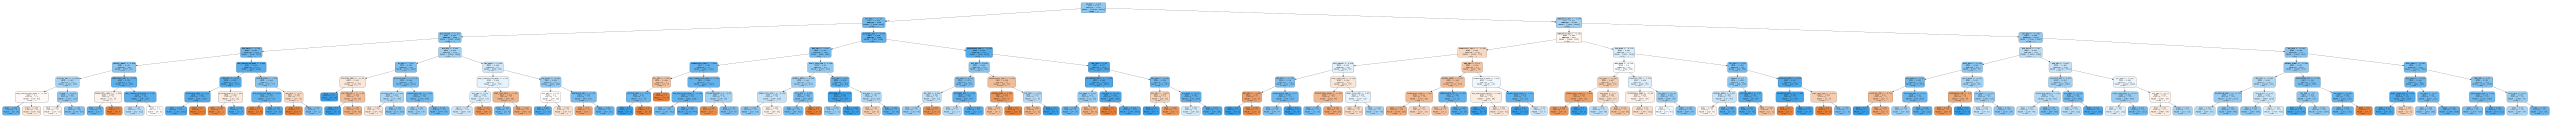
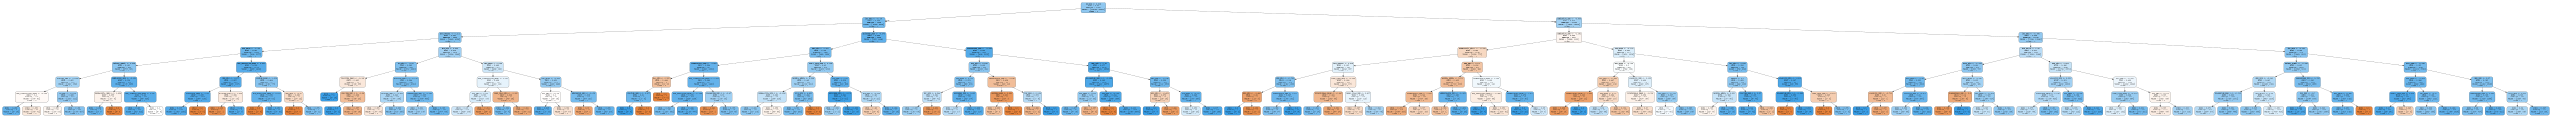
(134, 111) -> (134, 111)
